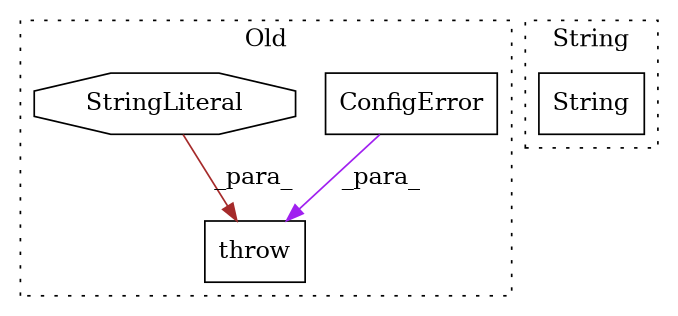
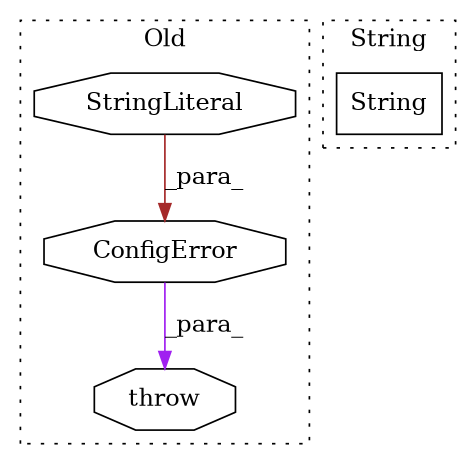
(411, 104) -> (165, 252)
(205, 170) -> (165, 169)
(255, 252) -> (165, 400)
